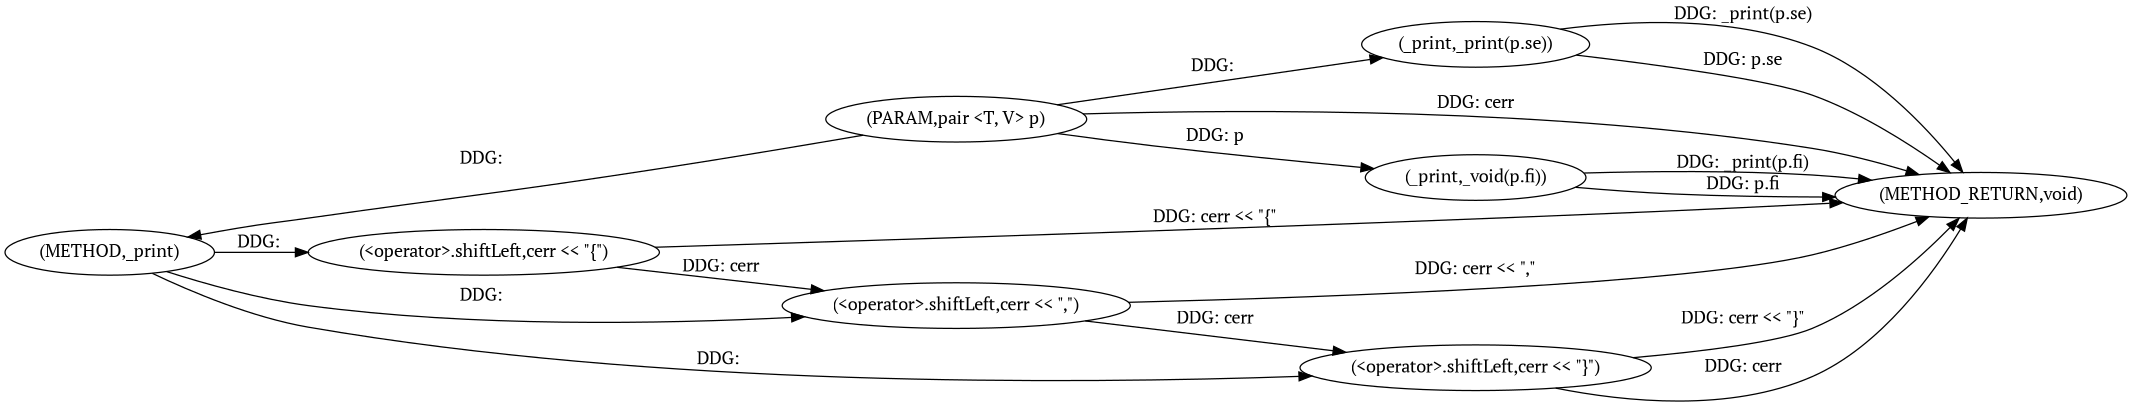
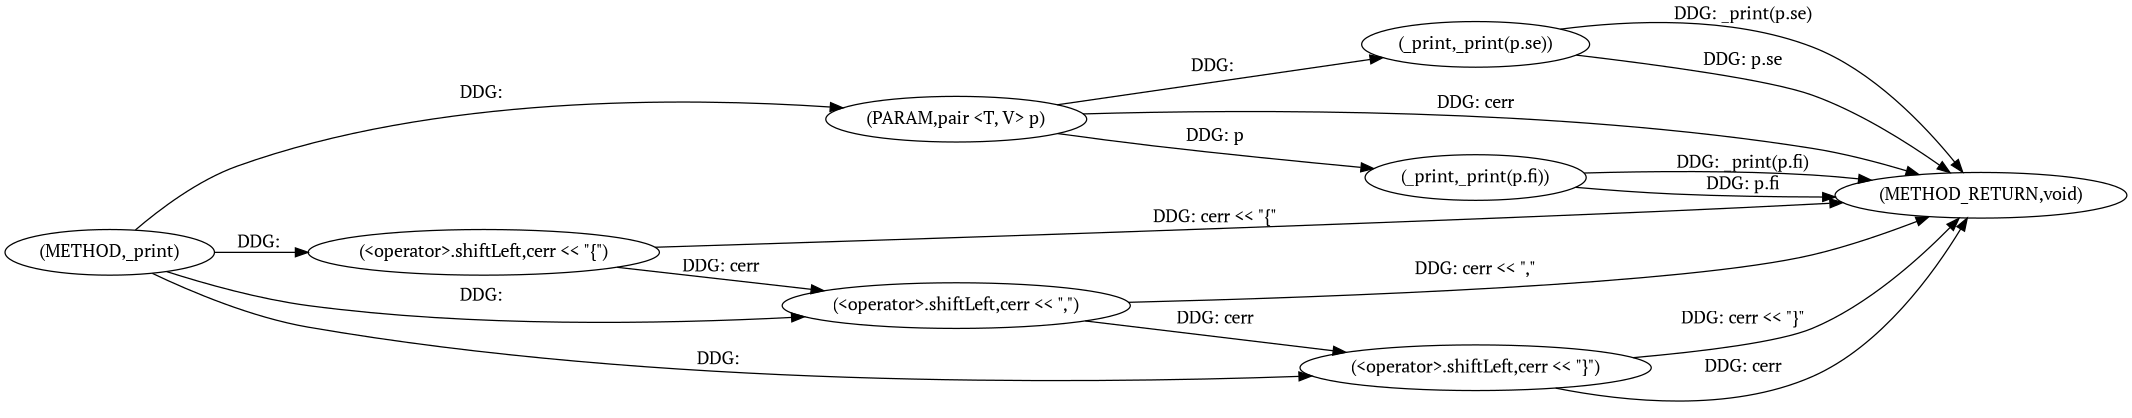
(1476, 178) -> (1476, 178)
(532, 187) -> (470, 114)
